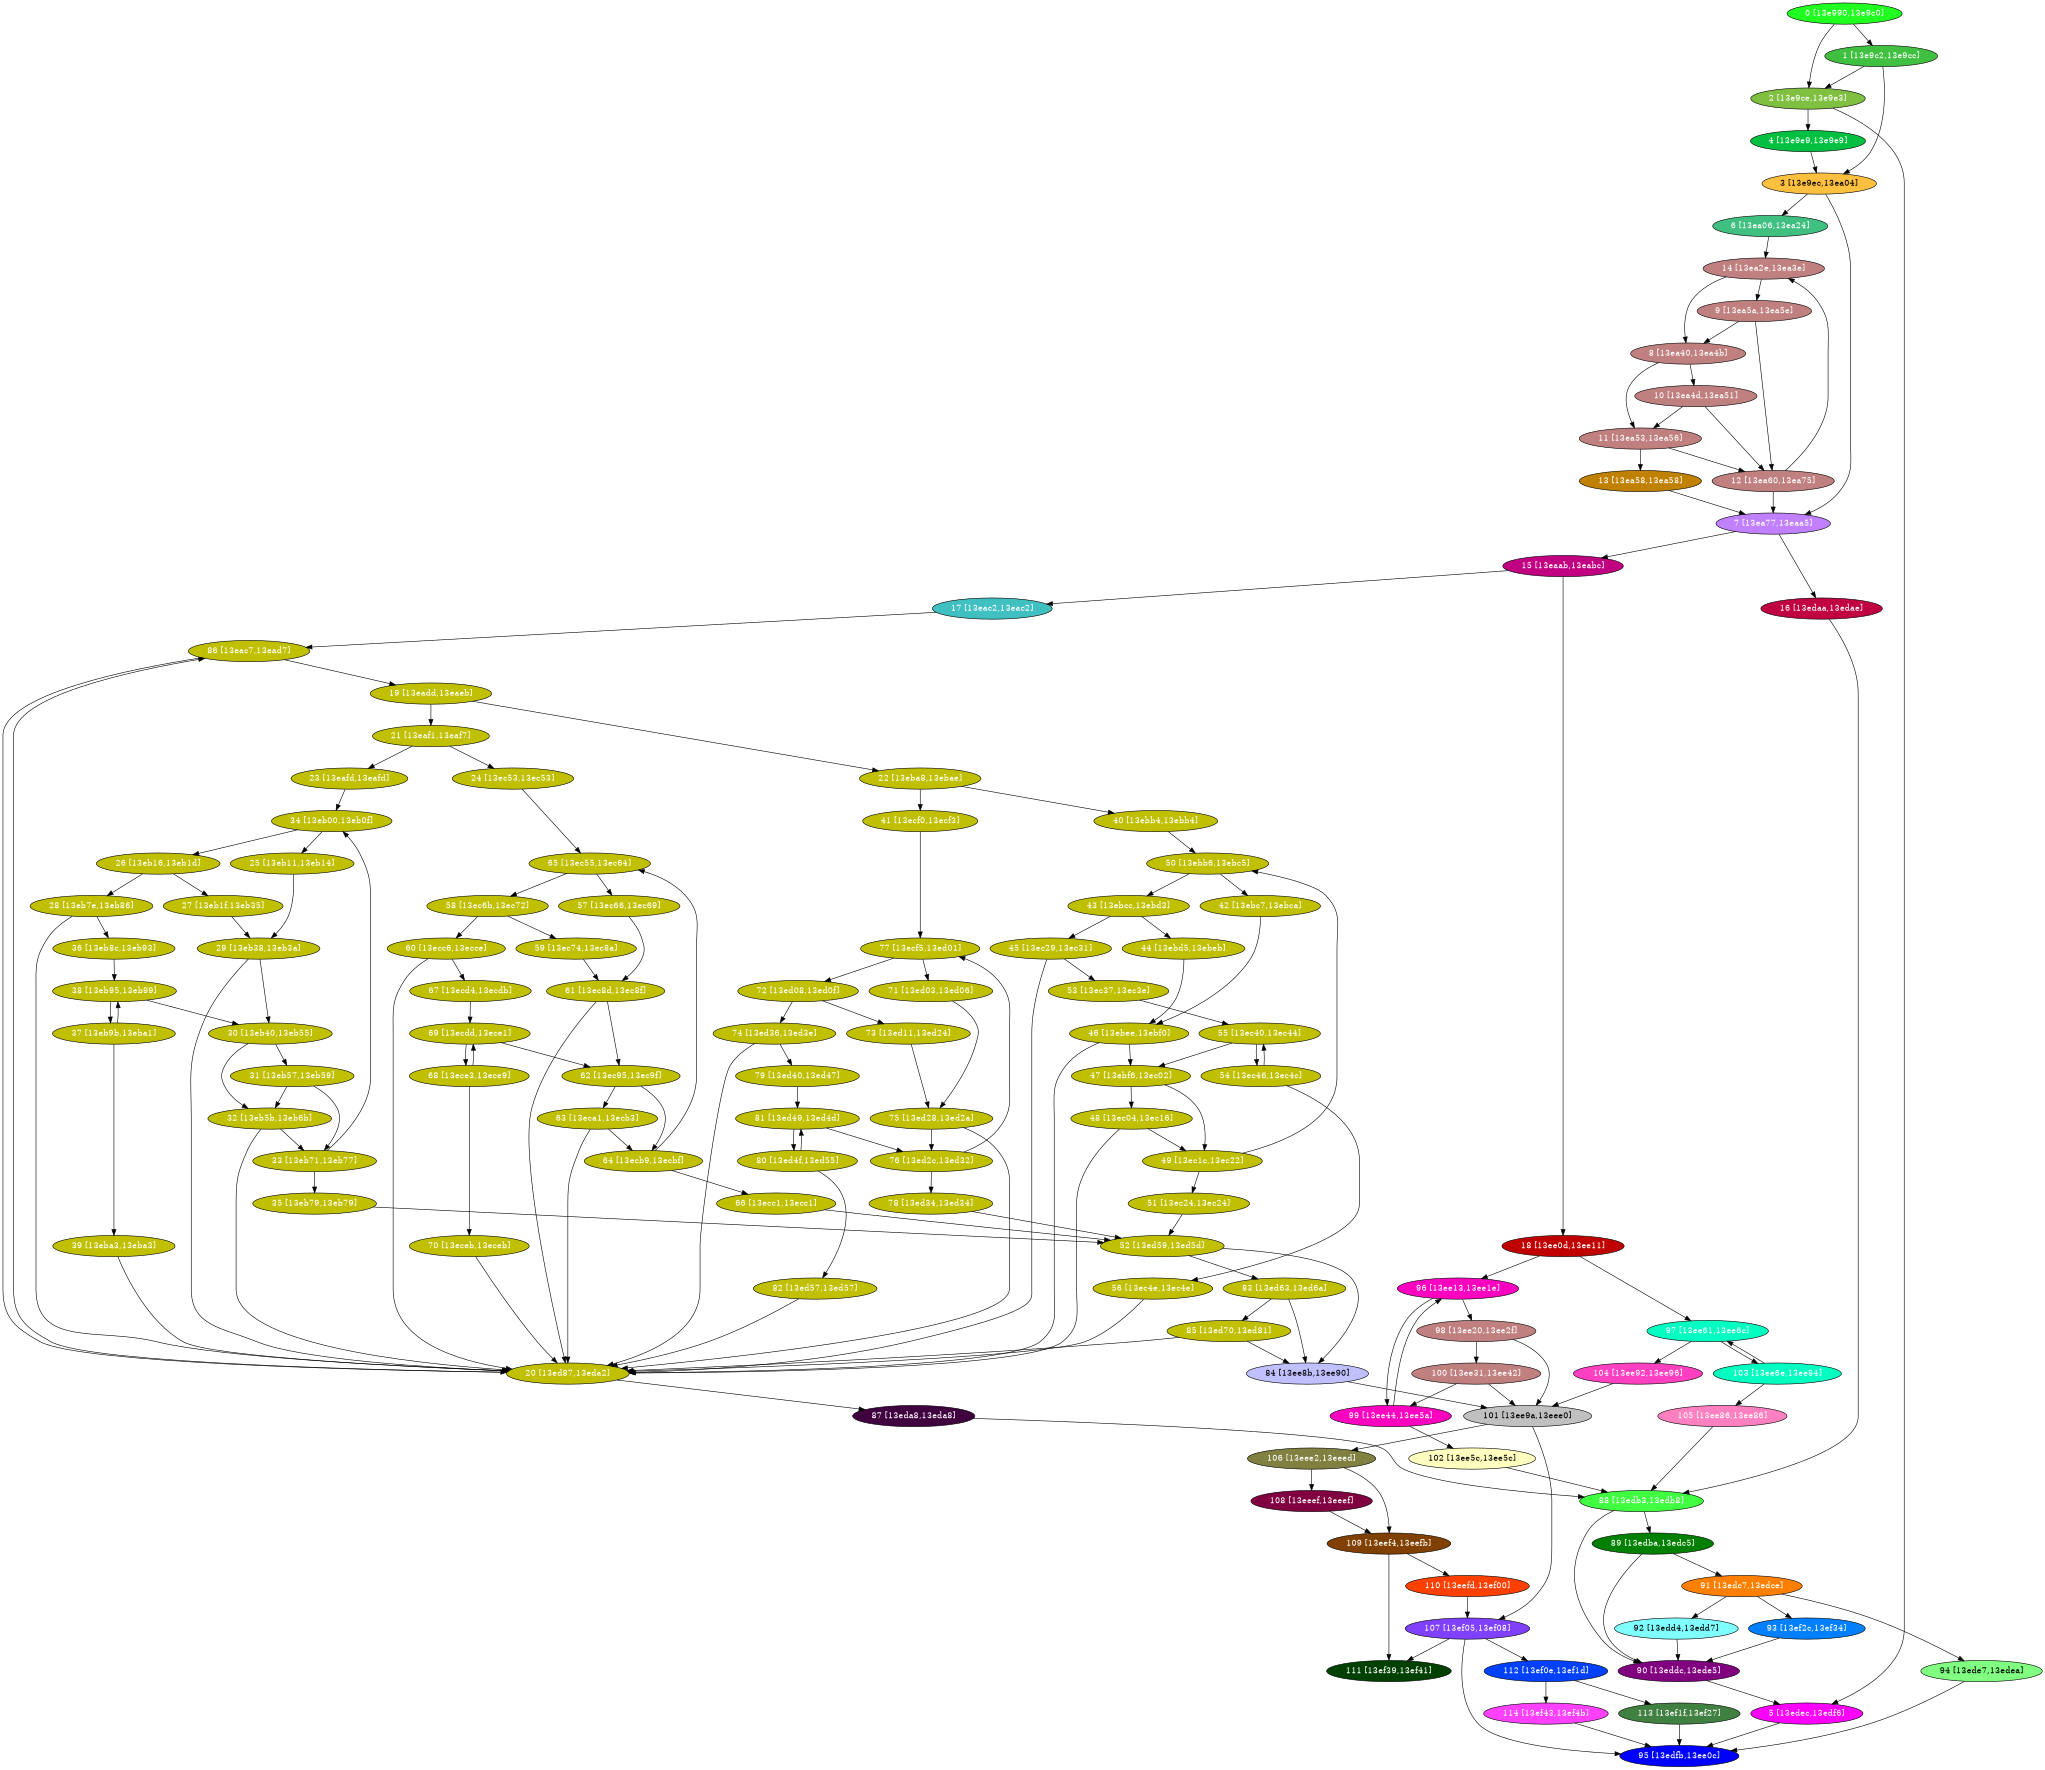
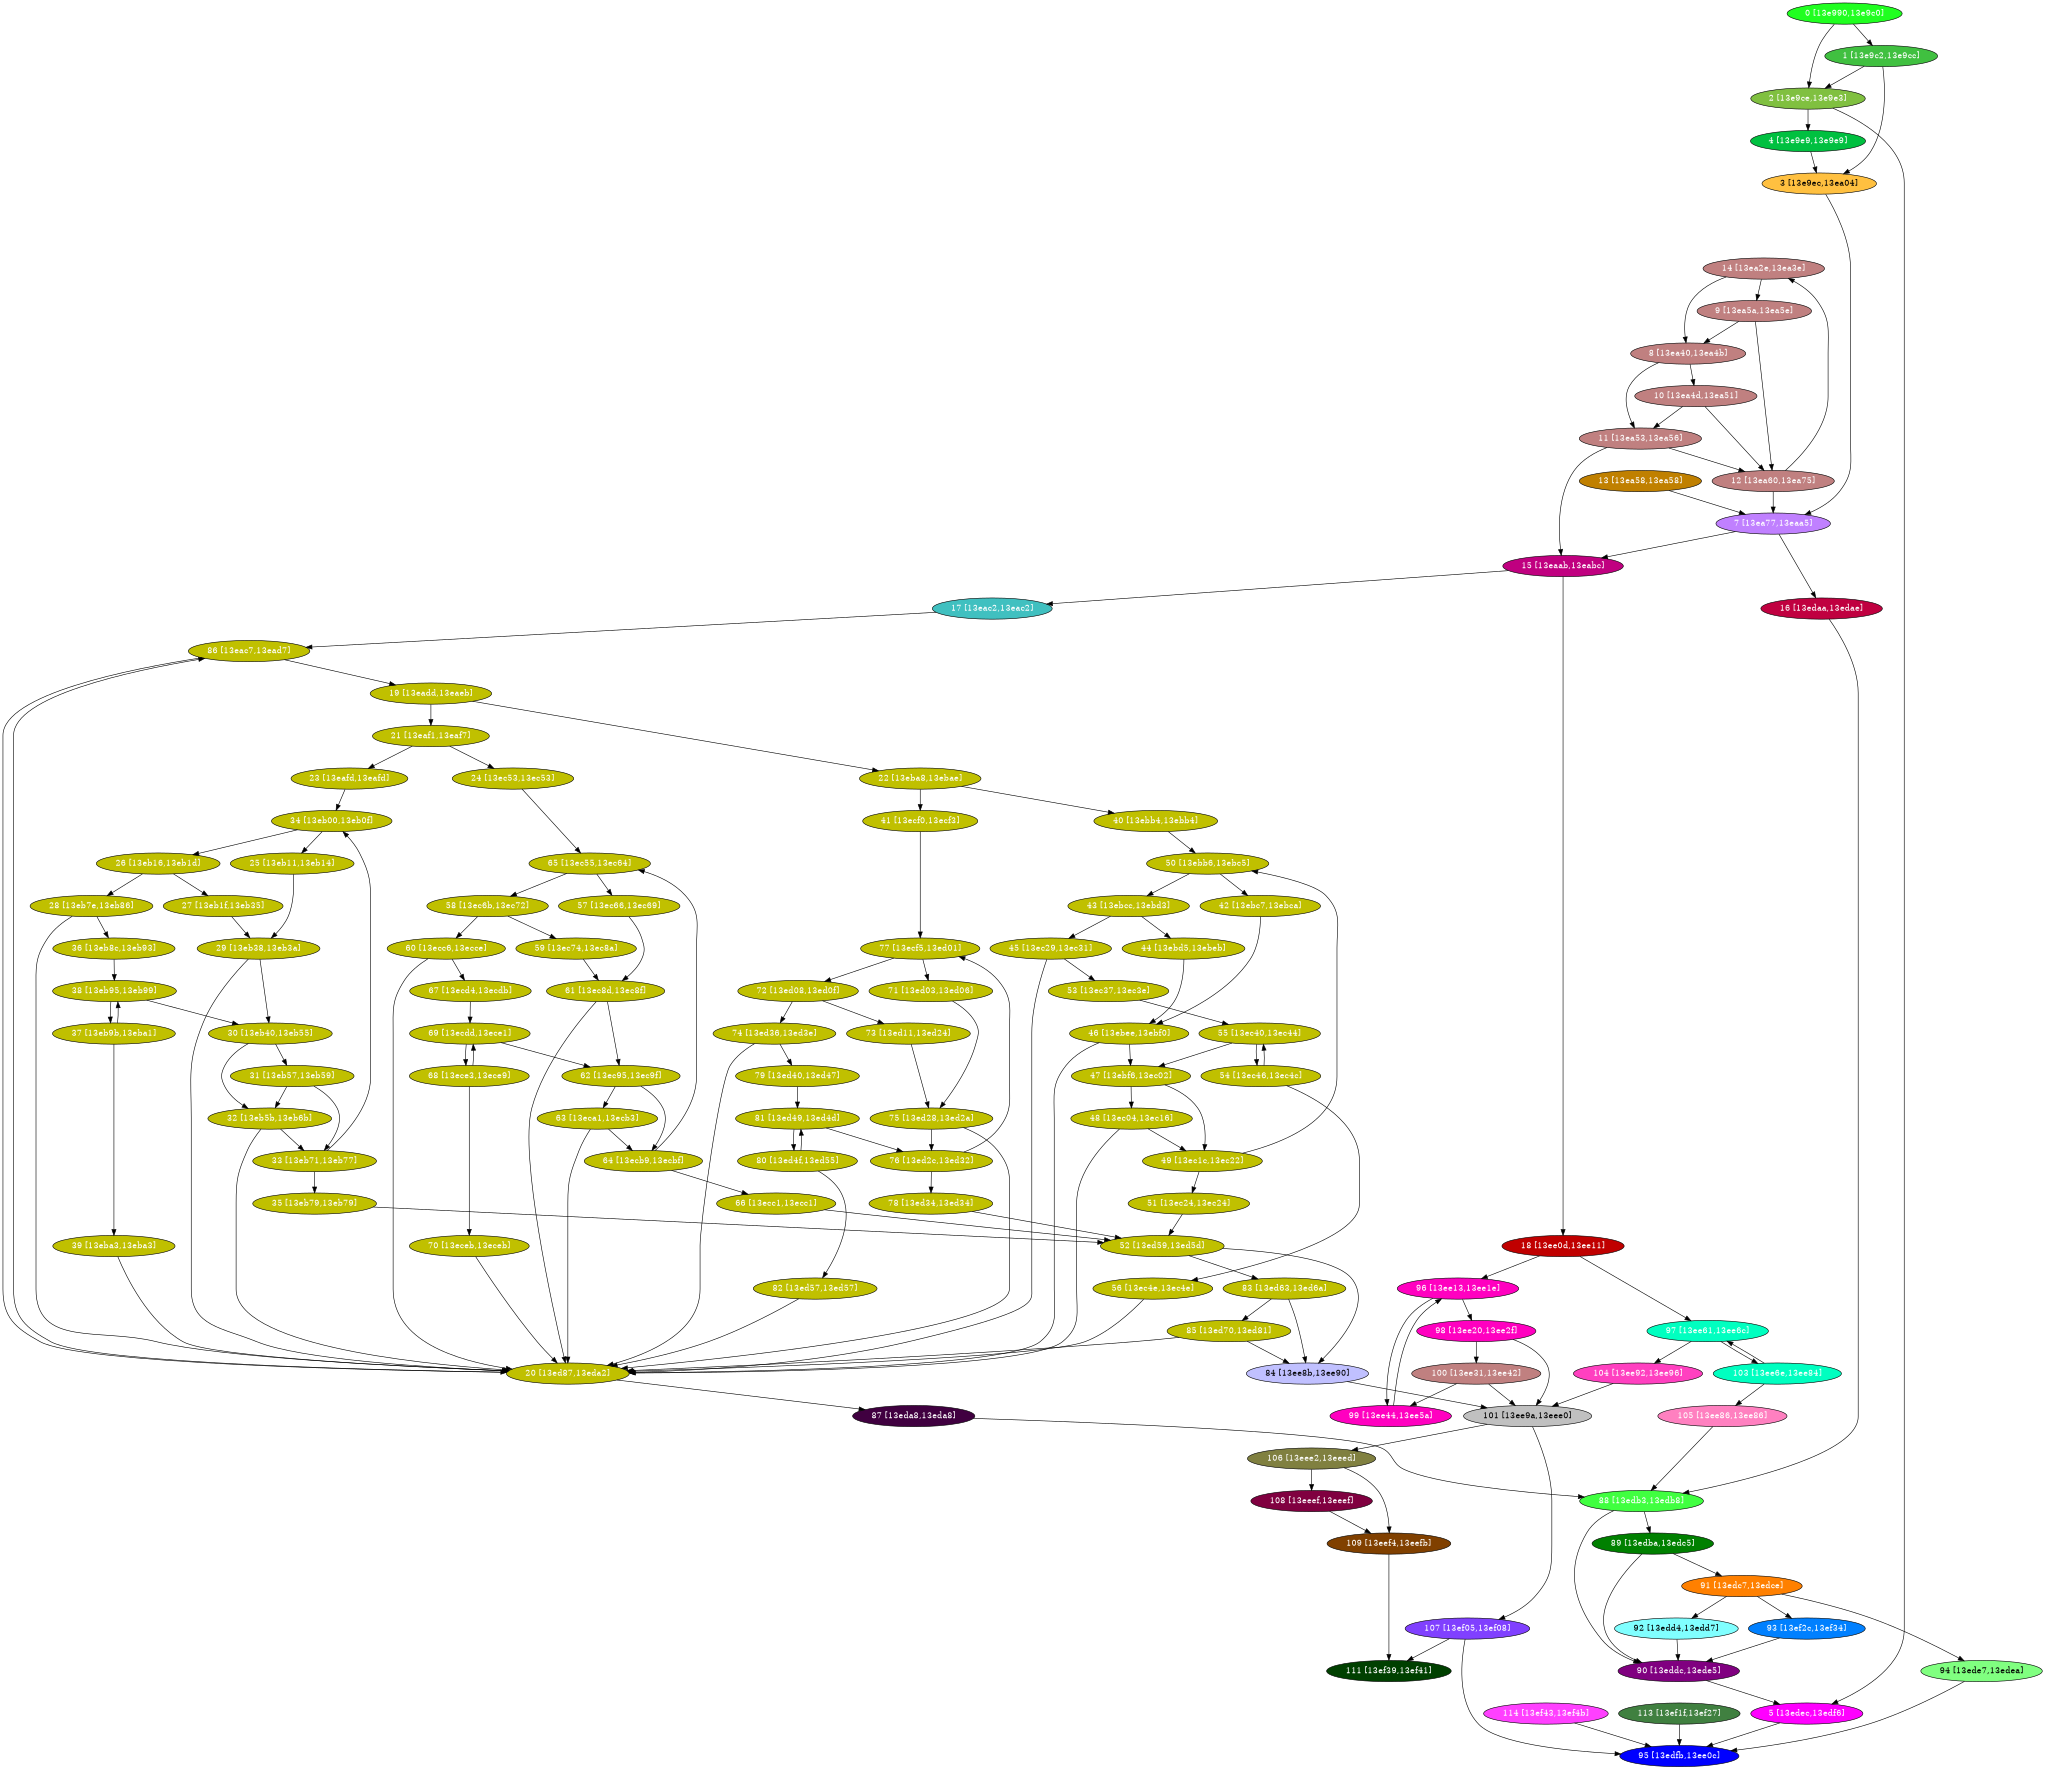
(1770, 226) -> none
(1640, 457) -> (1565, 489)
(1476, 1331) -> (1476, 1331)
(1472, 1459) -> none
(1467, 1586) -> none
(1546, 1671) -> none
